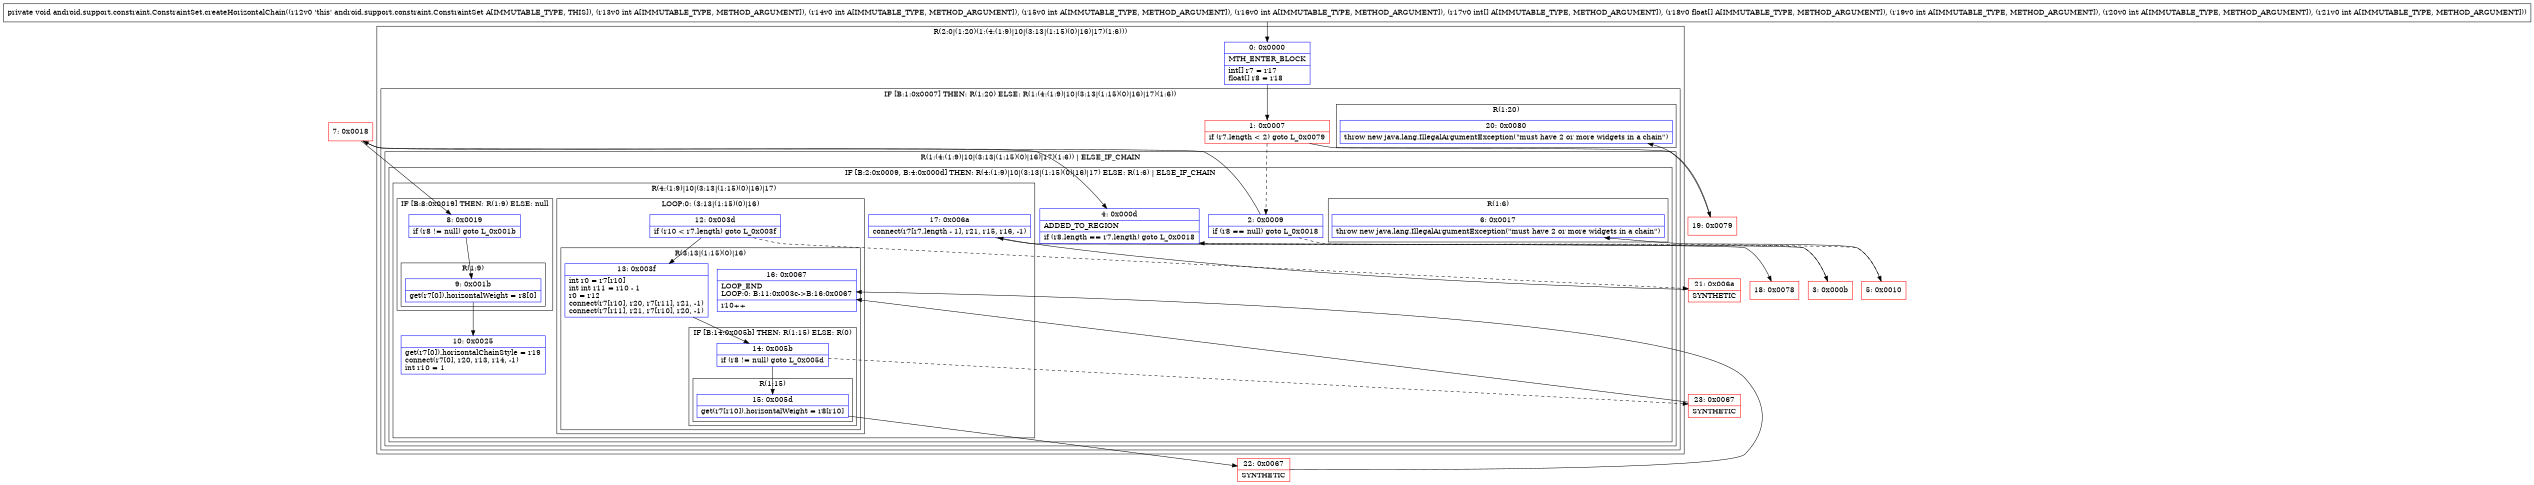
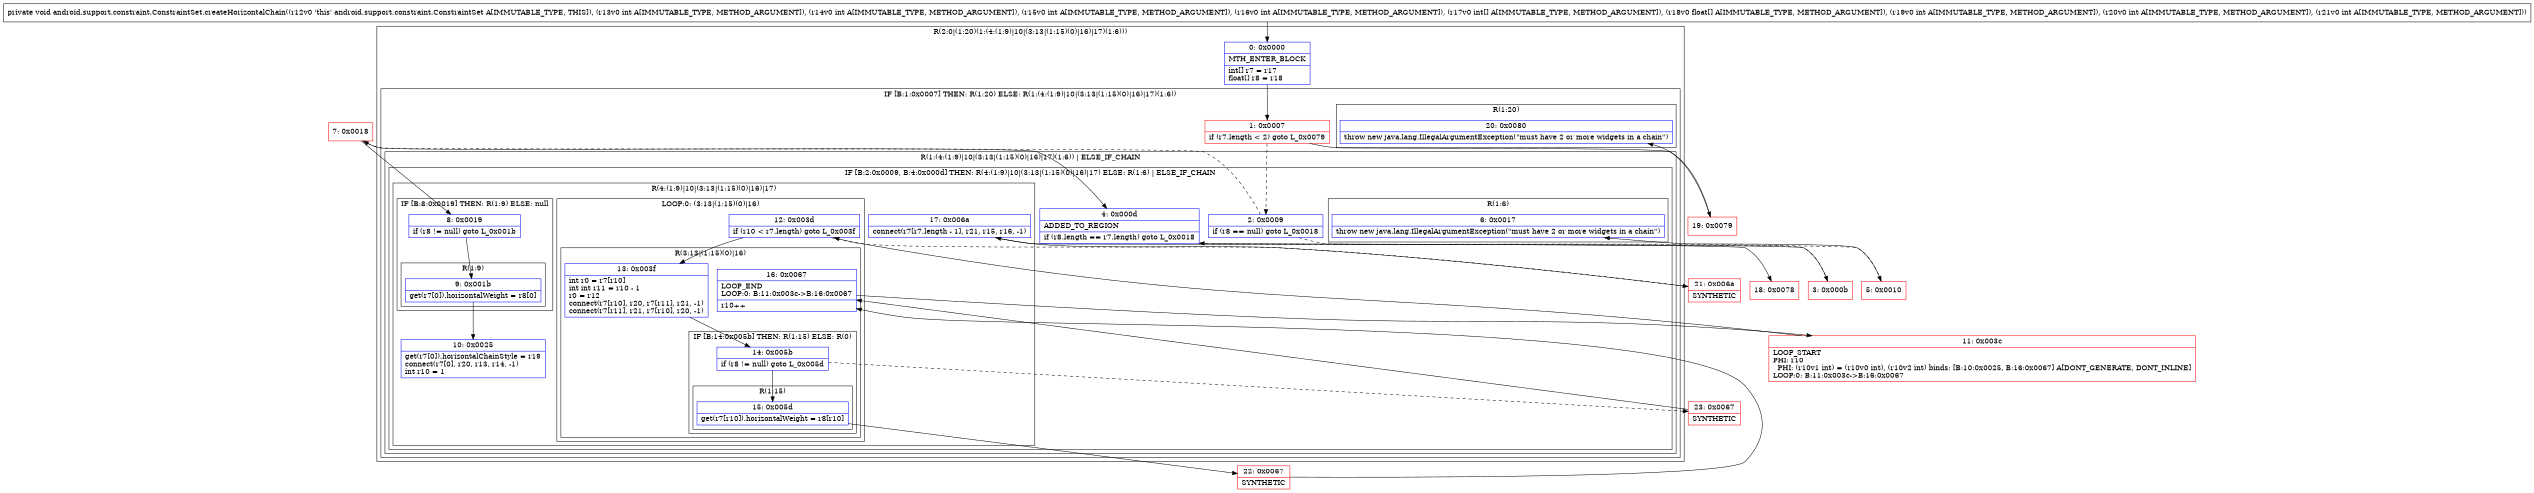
(828, 149) -> (828, 149)
none -> (1982, 359)
